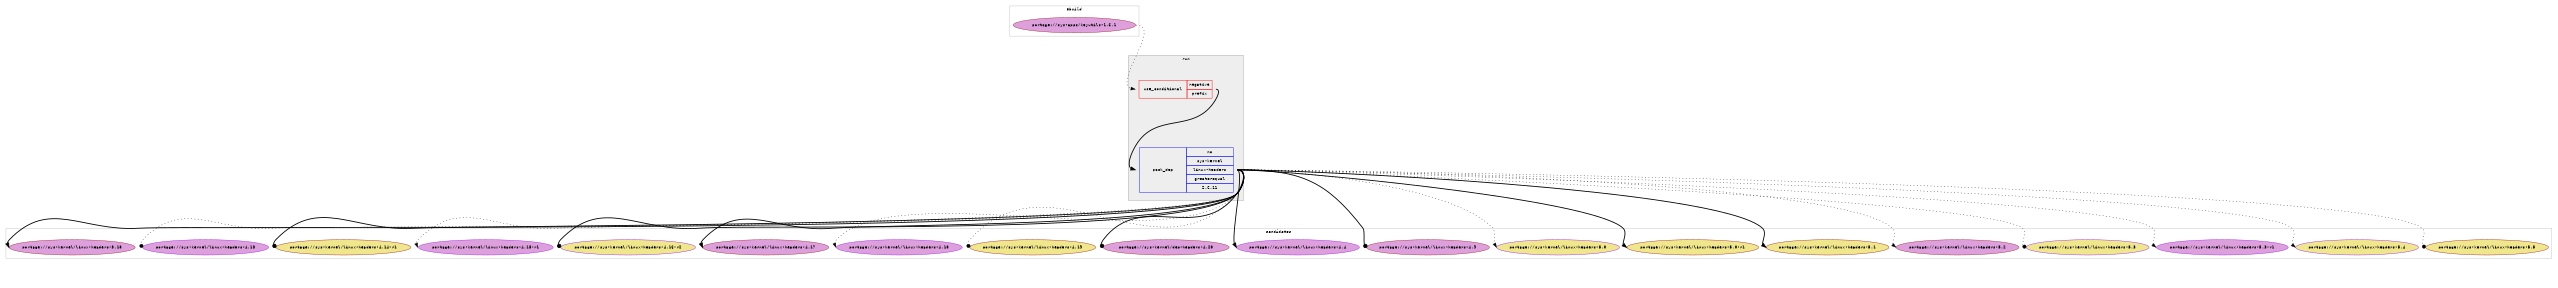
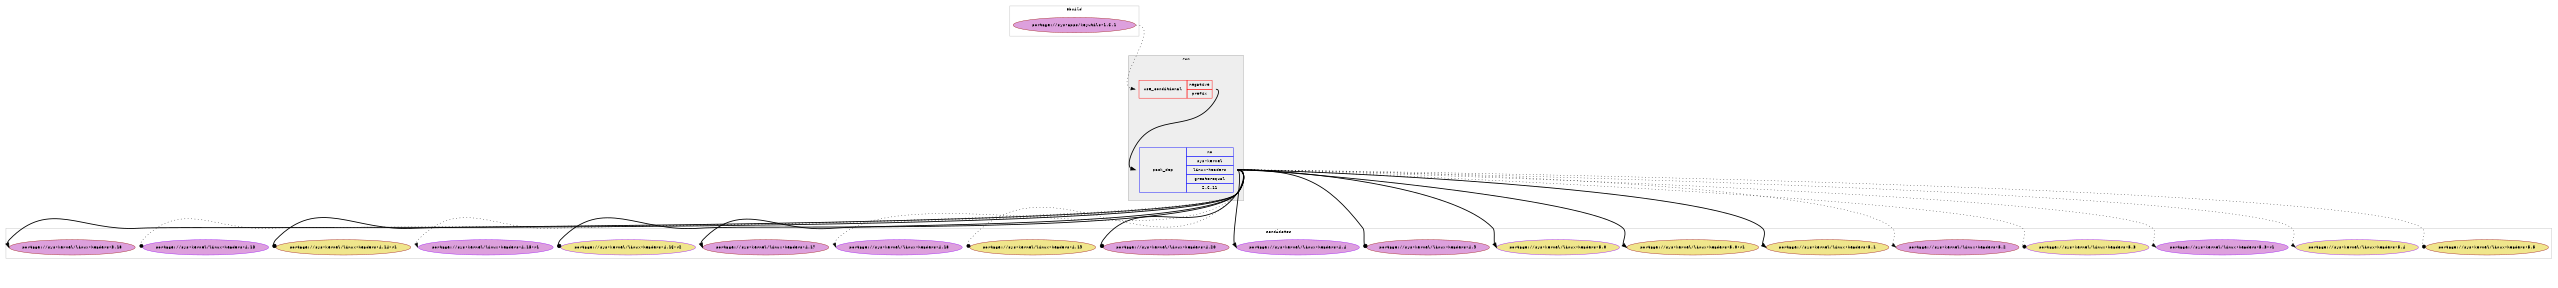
(1377, 184) -> (1377, 184)
(1166, 247) -> (1166, 247)
